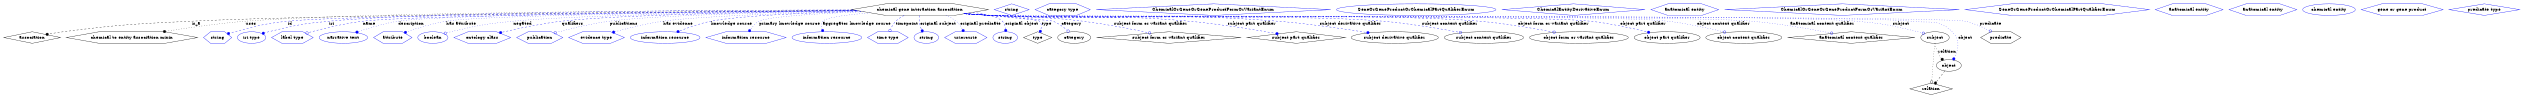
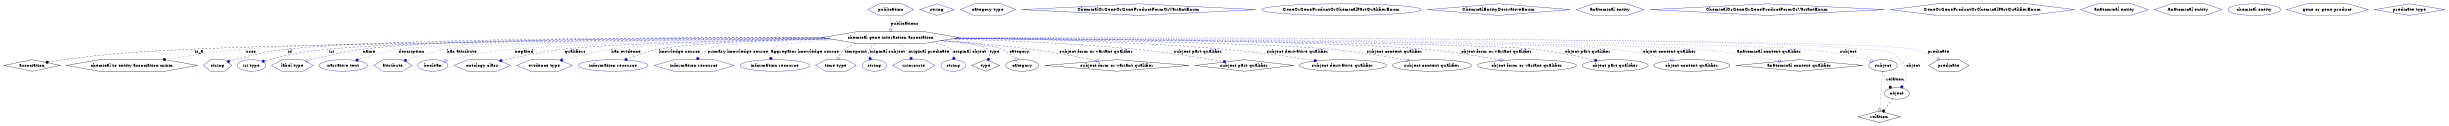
(654, 17) -> (891, 22)
